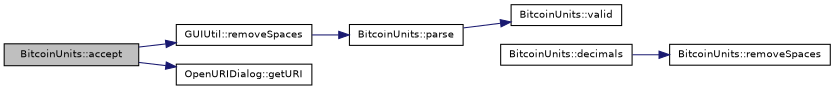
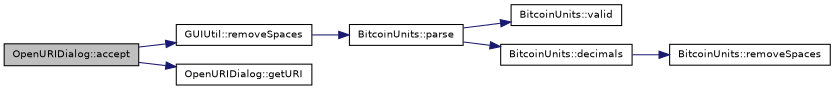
none -> (477, 44)
(71, 55) -> (71, 55)
